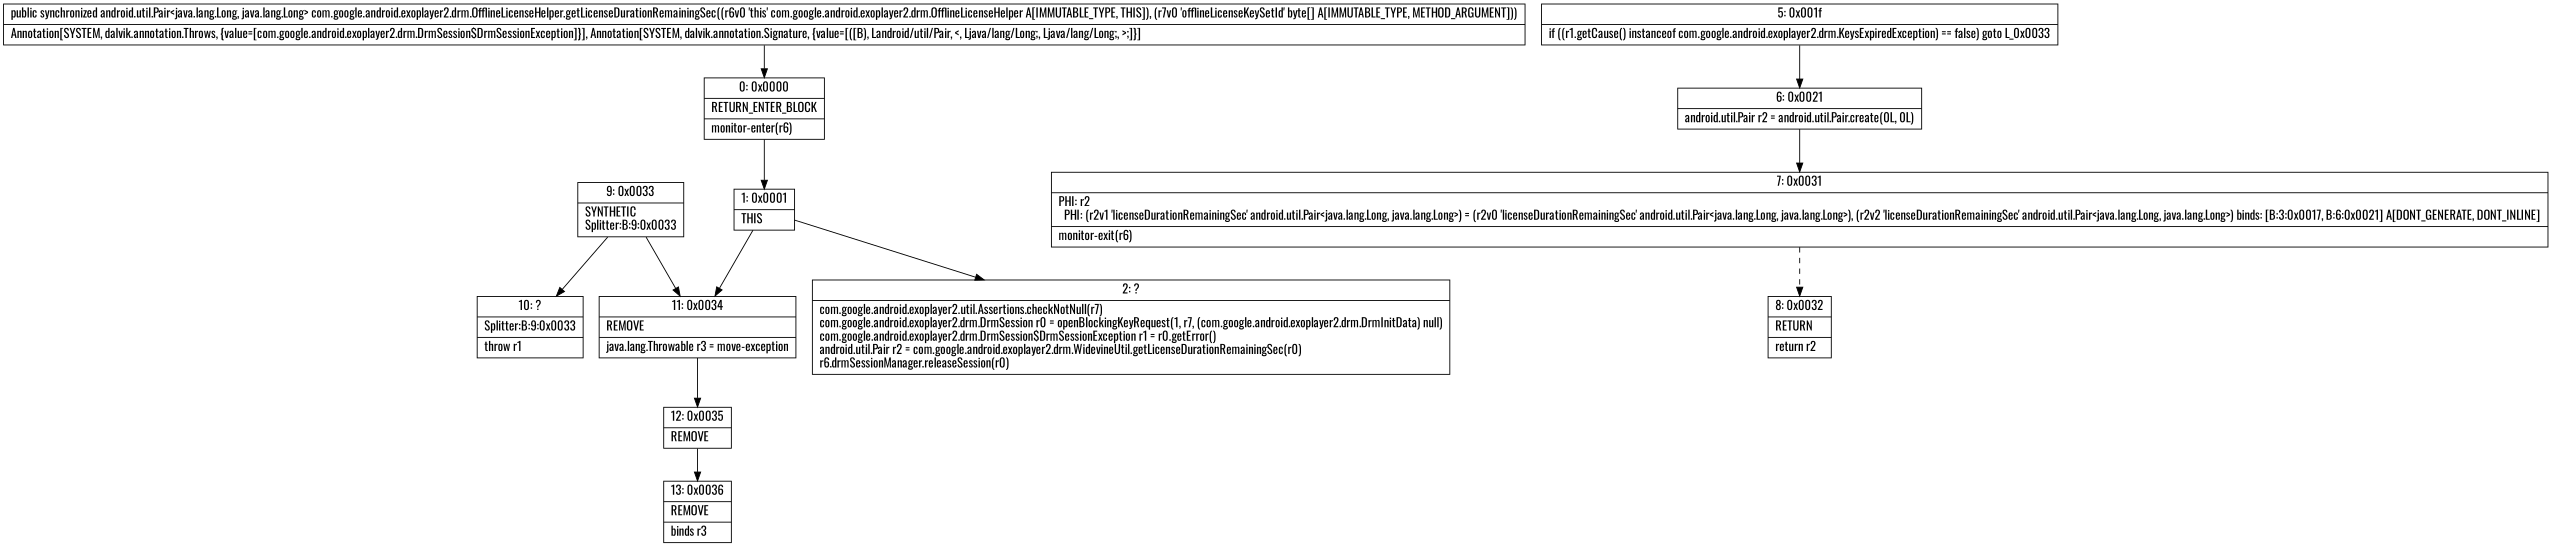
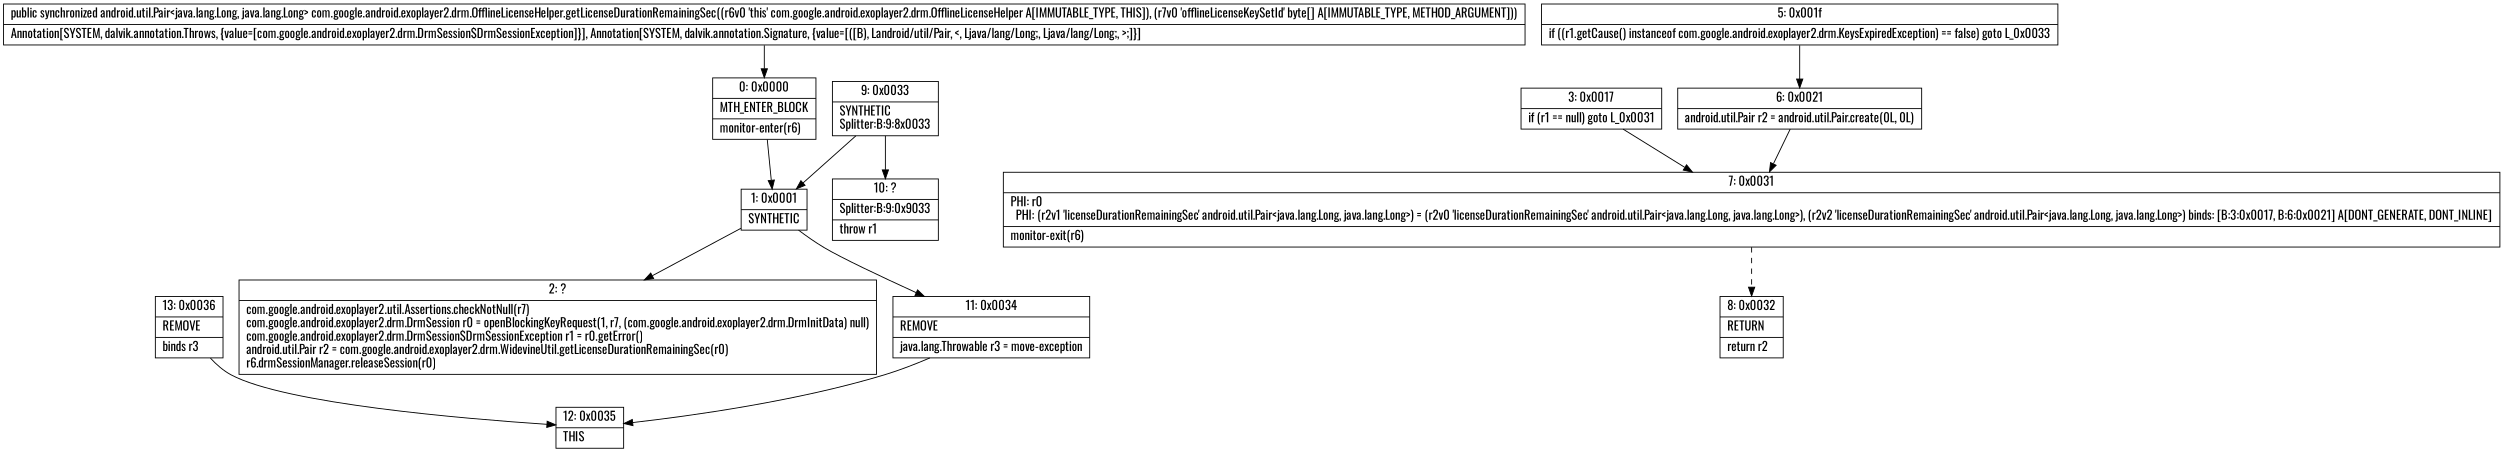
(764, 108) -> (764, 108)
none -> (1591, 109)
(1076, 203) -> (1028, 203)
(752, 219) -> (774, 219)
(631, 226) -> (885, 125)
(661, 263) -> (829, 159)
(530, 327) -> (885, 209)
(690, 438) -> (574, 438)
(698, 460) -> (374, 408)
